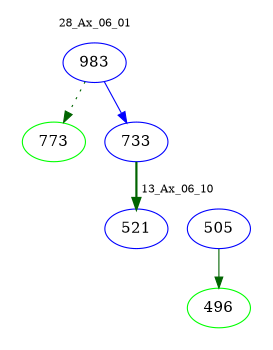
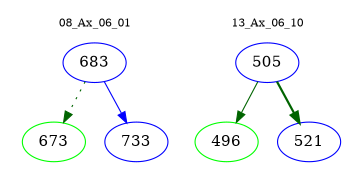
(95, 24) -> (95, 24)
(95, 63) -> (95, 63)
(54, 142) -> (54, 142)
(136, 186) -> (286, 97)
